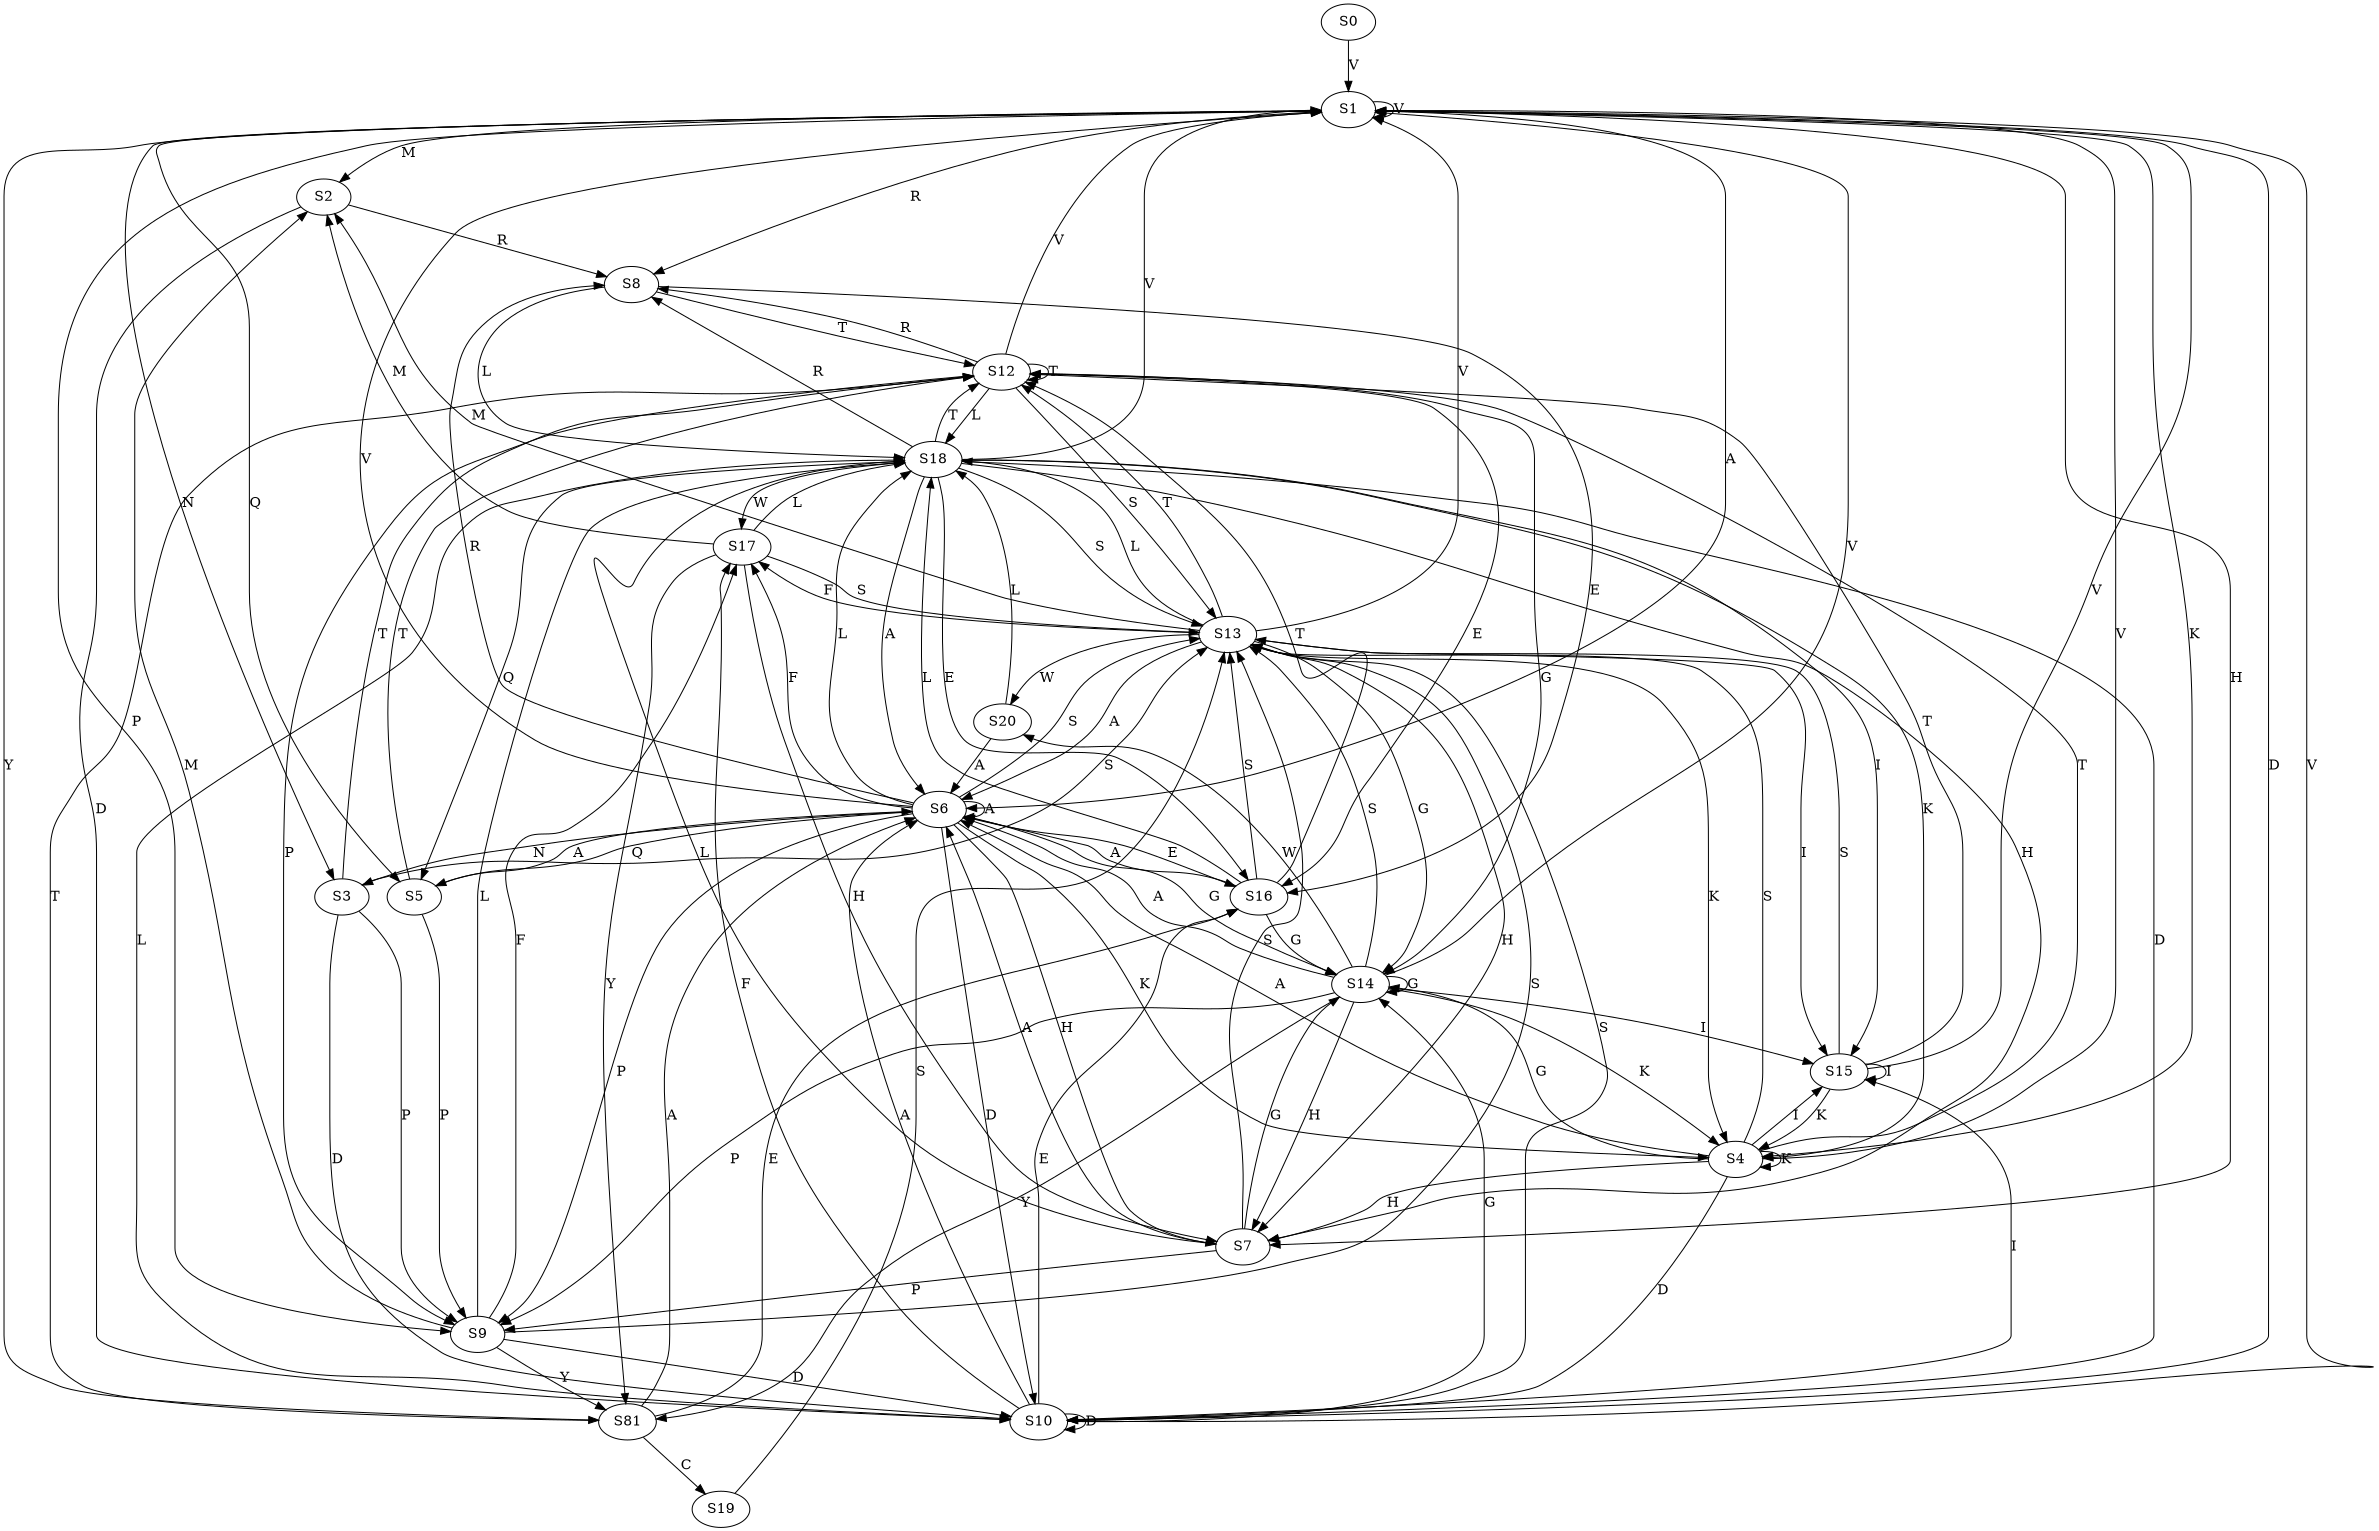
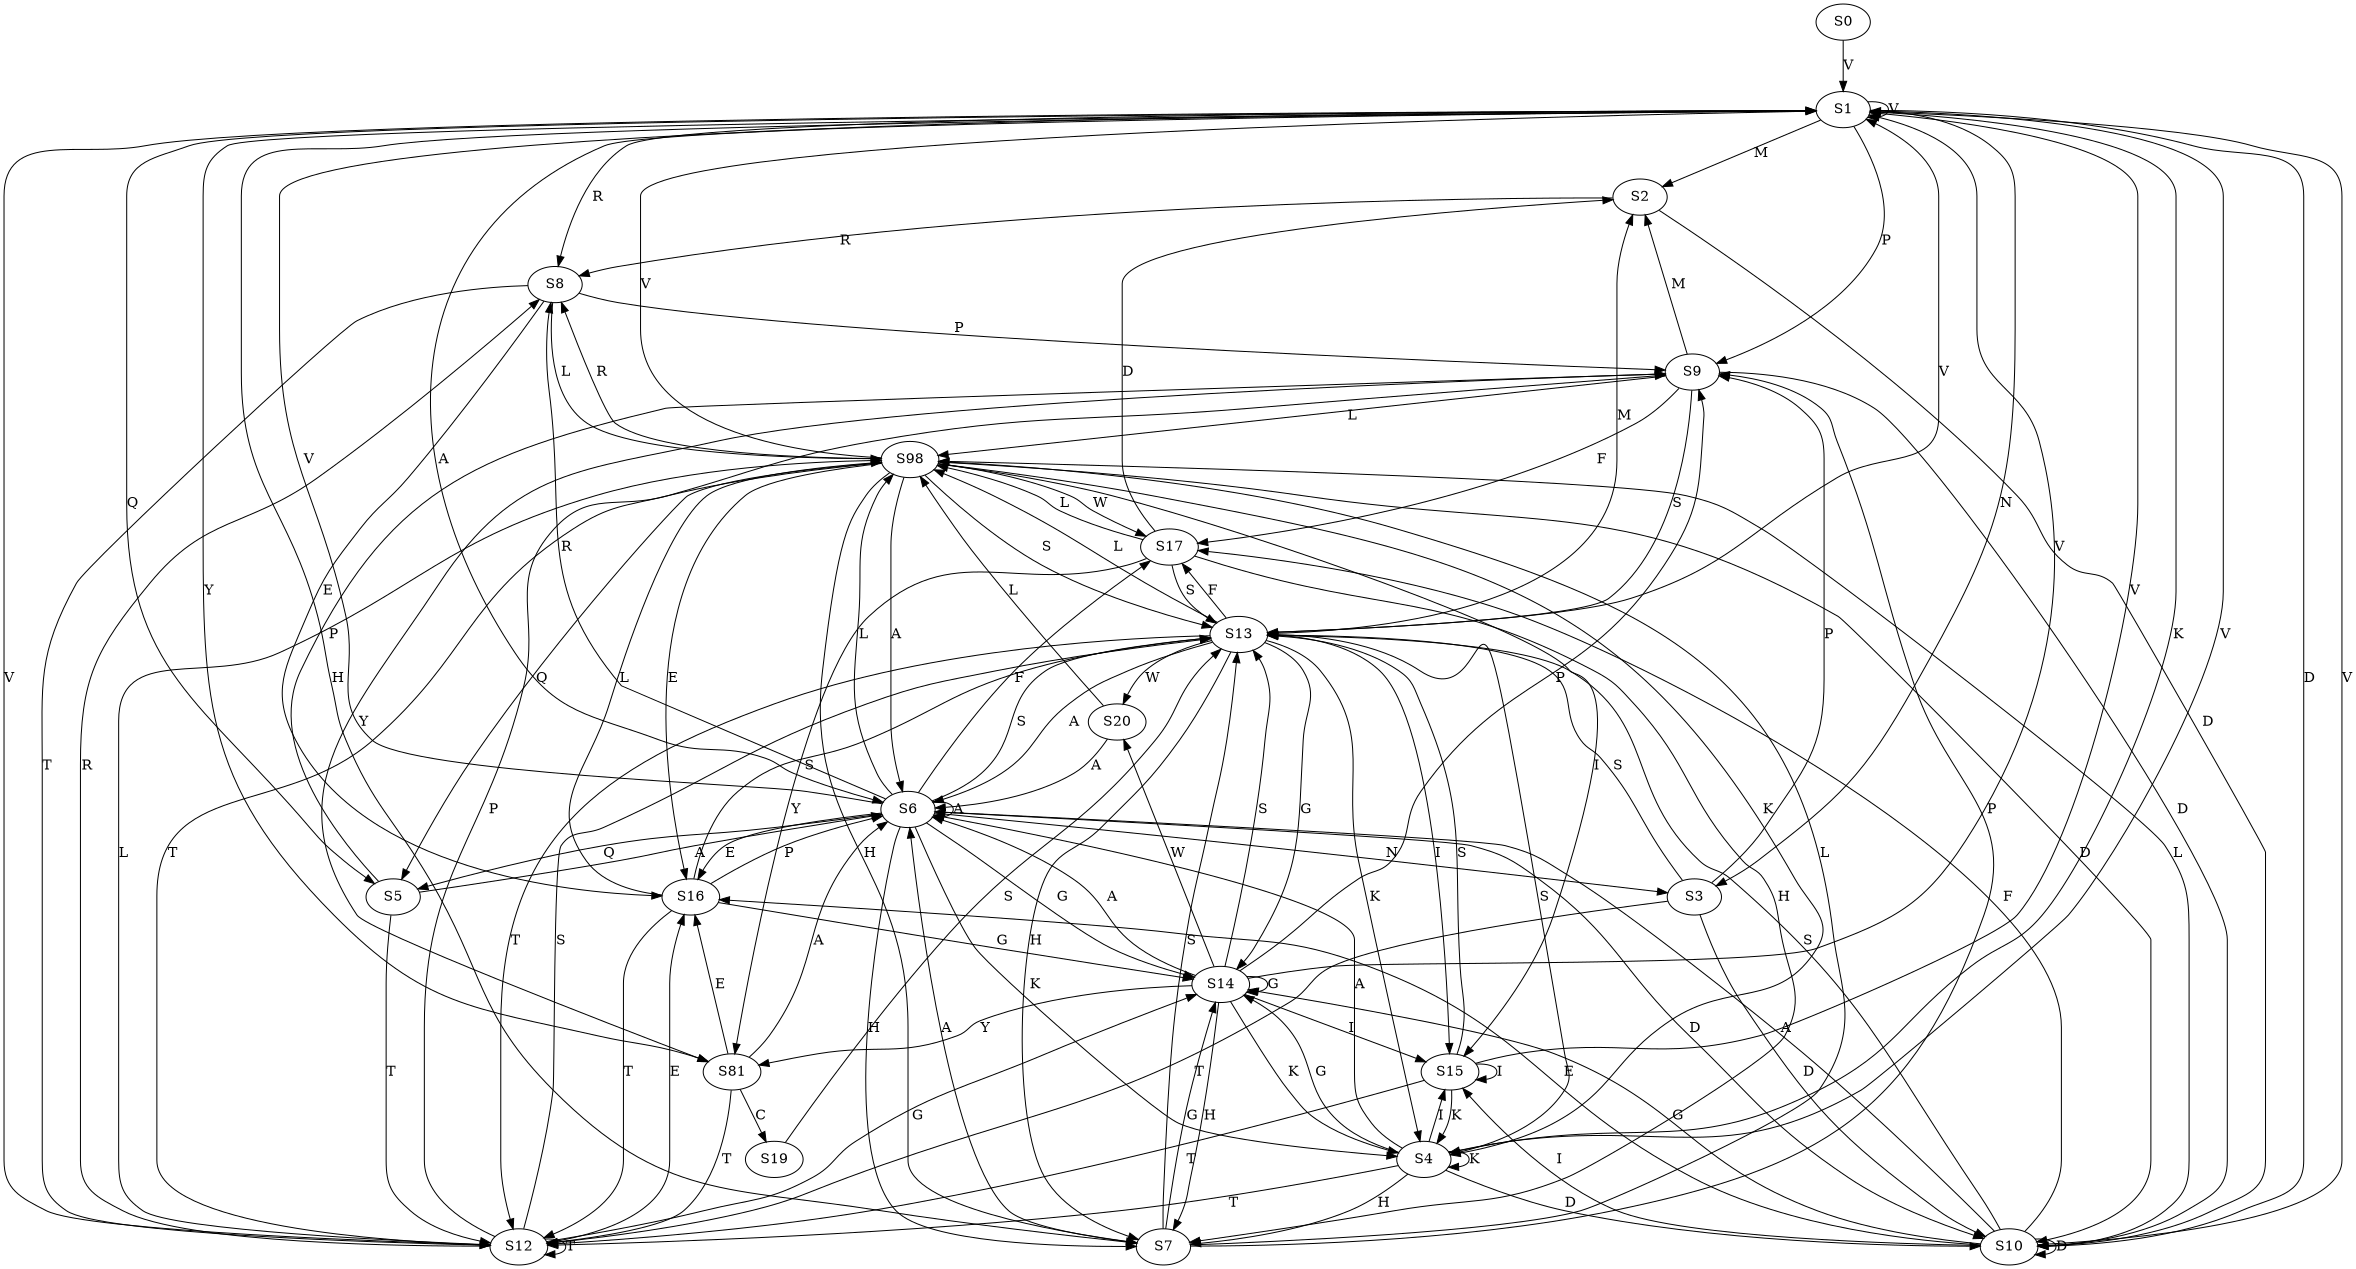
(400, 372) -> (1128, 372)
(933, 460) -> (910, 460)
(1115, 853) -> (789, 853)
(636, 996) -> (1116, 344)
